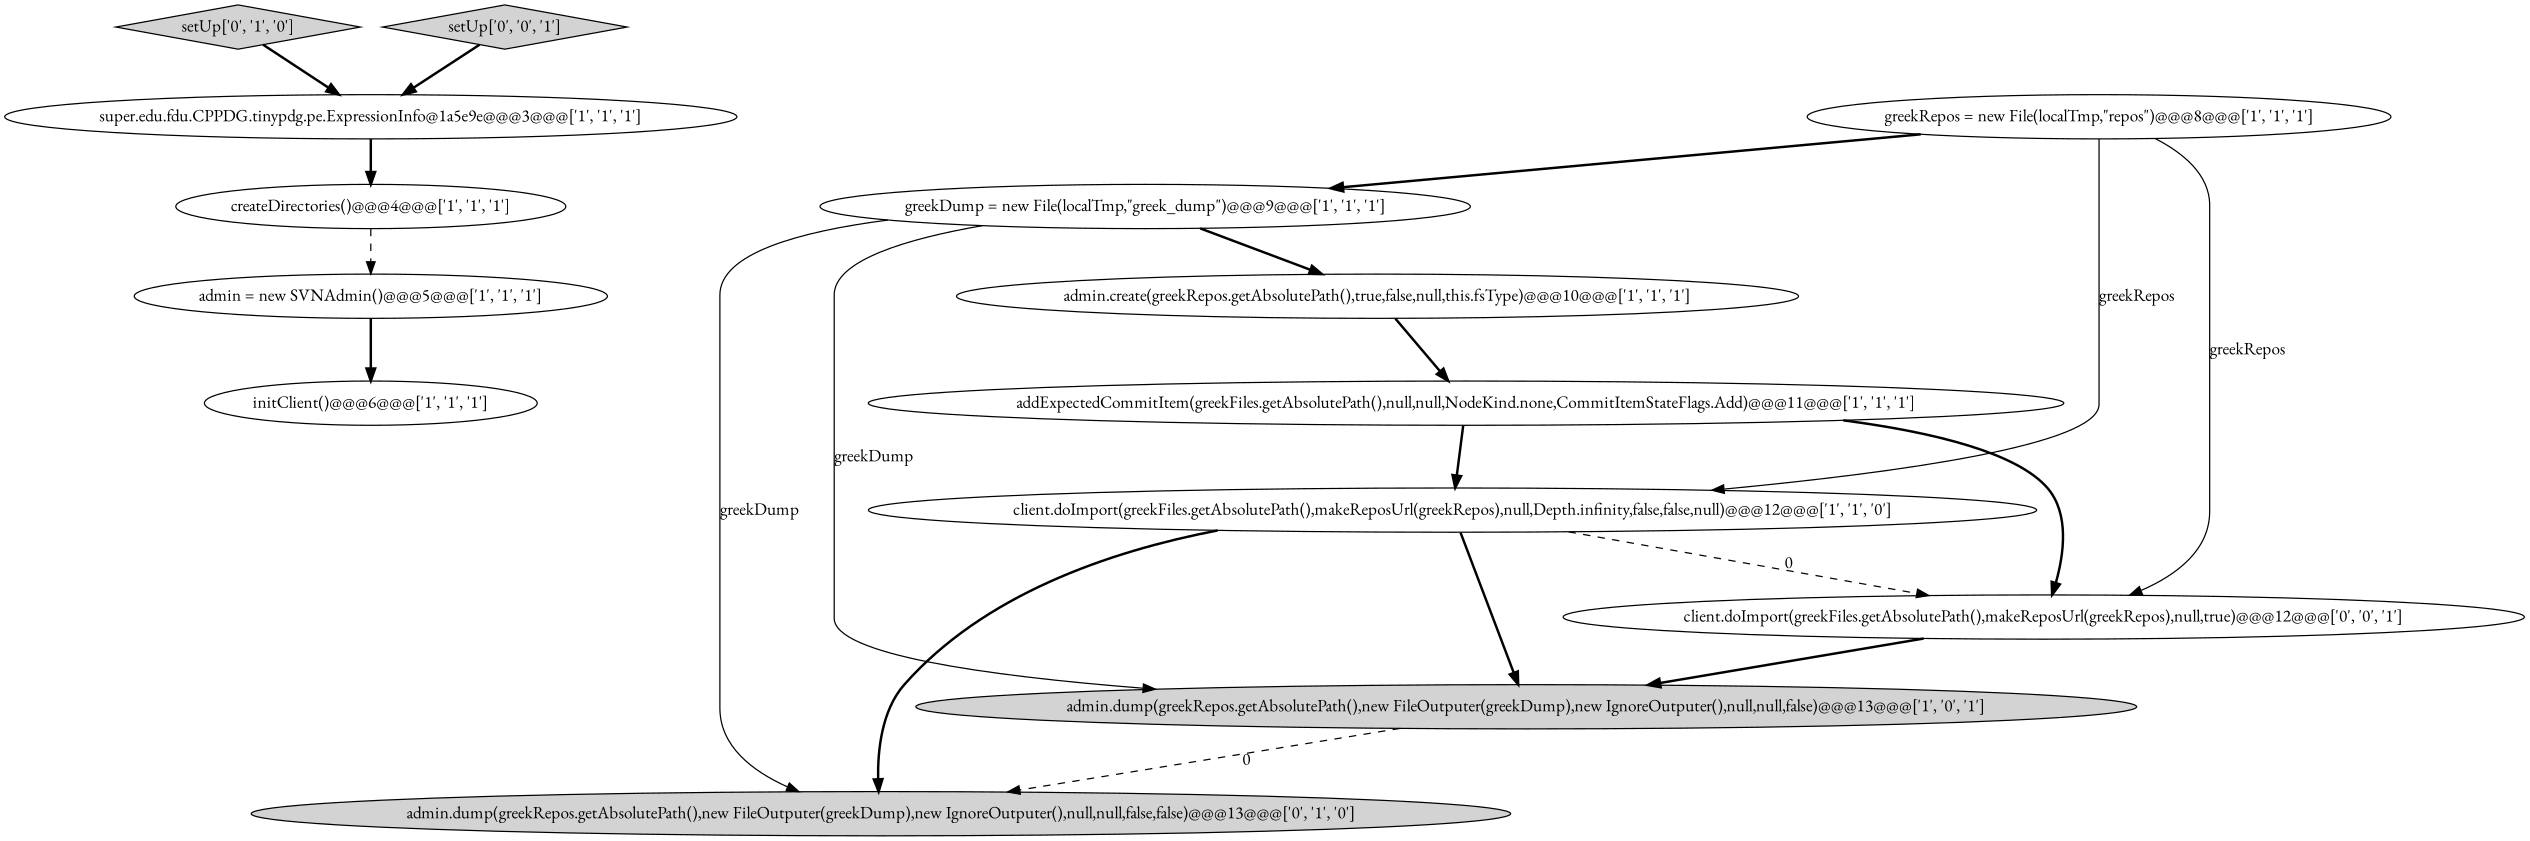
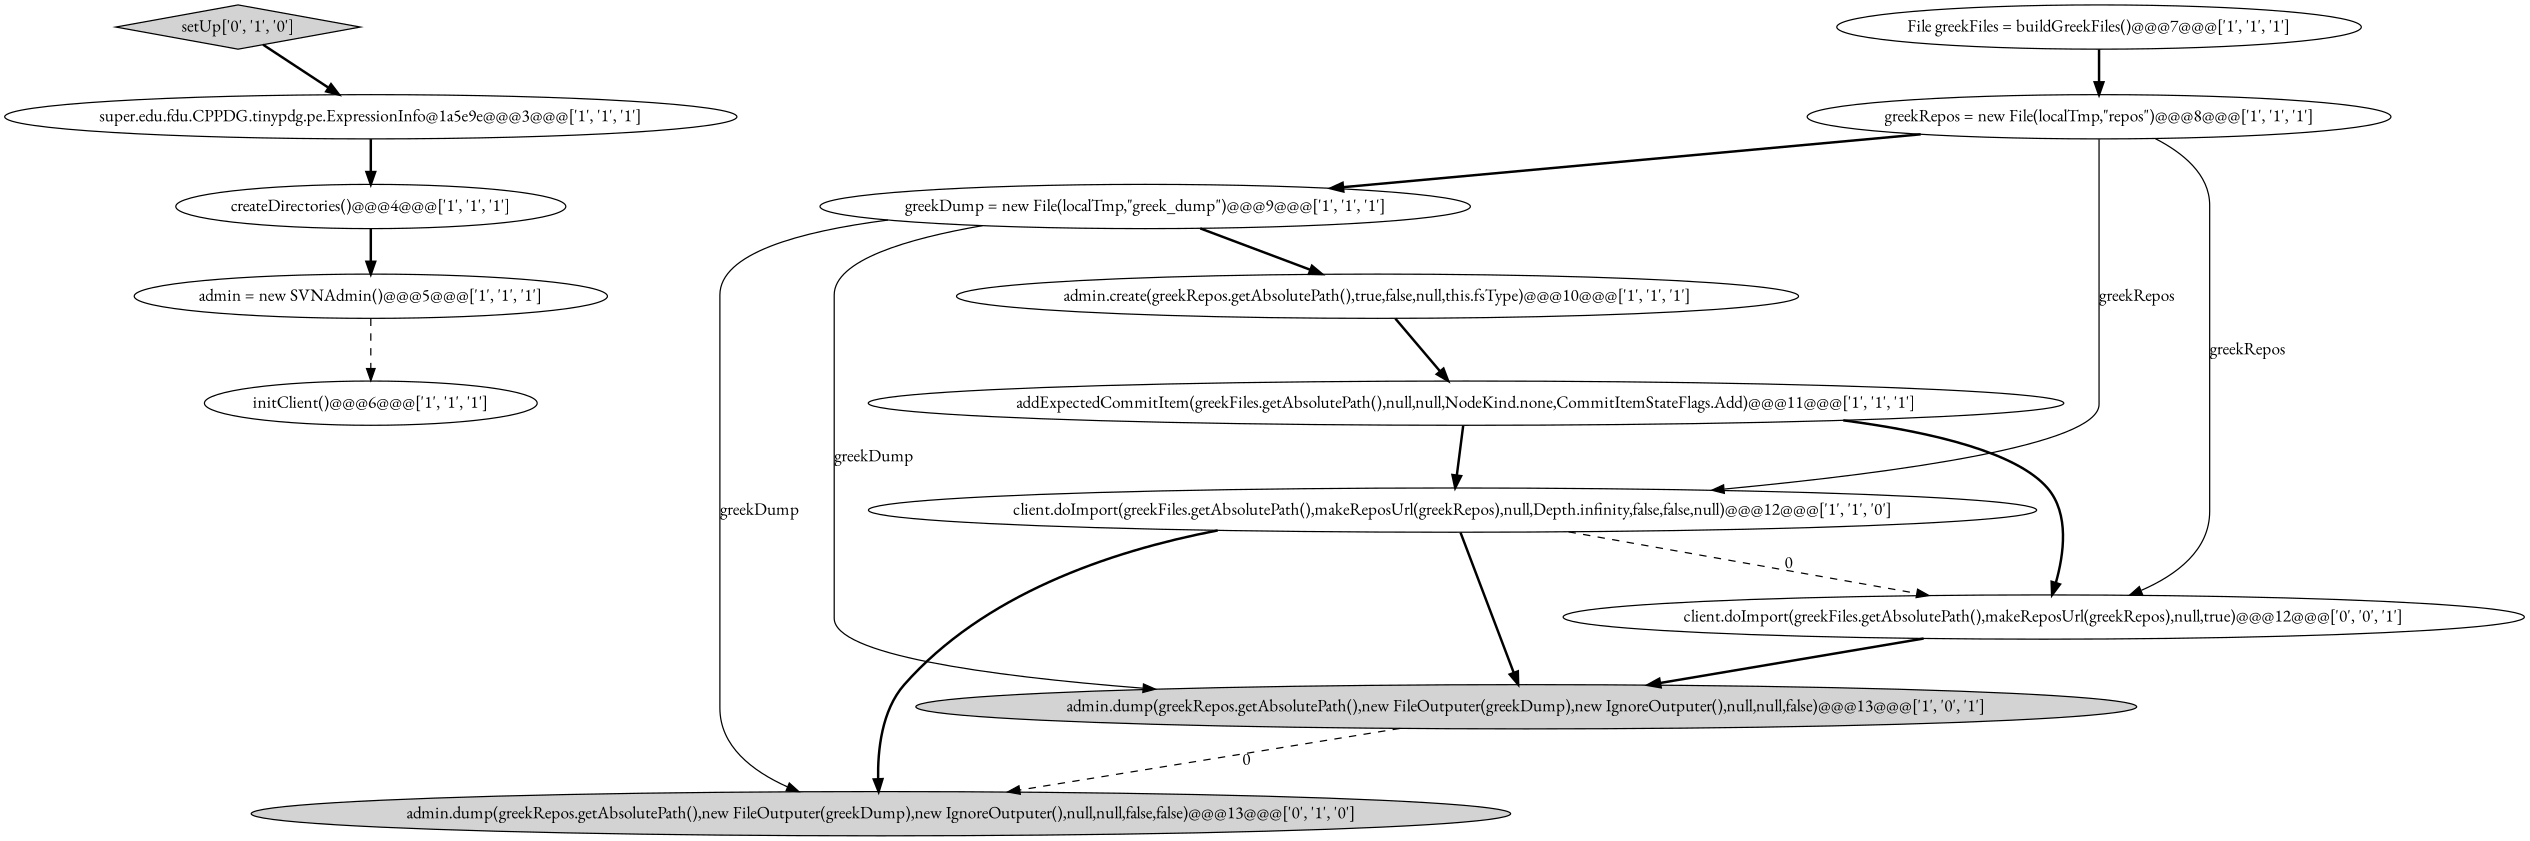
(505, 27) -> none
none -> (2099, 27)
(371, 245) -> (371, 245)
(371, 344) -> (371, 344)
